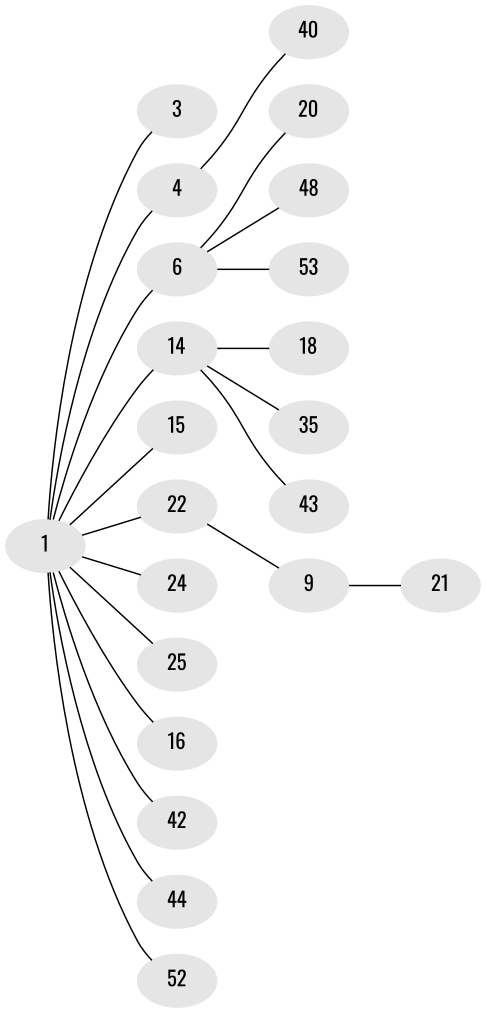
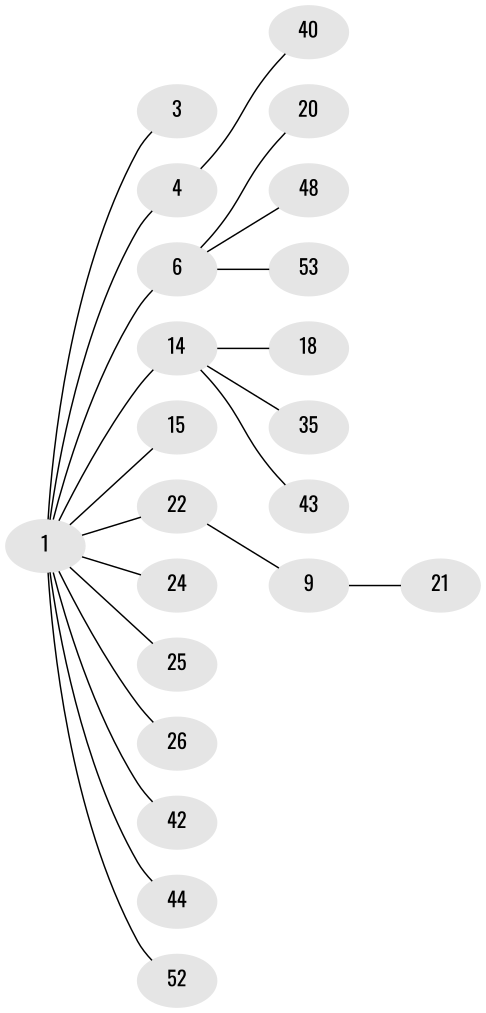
(177, 744) -> (177, 744)
